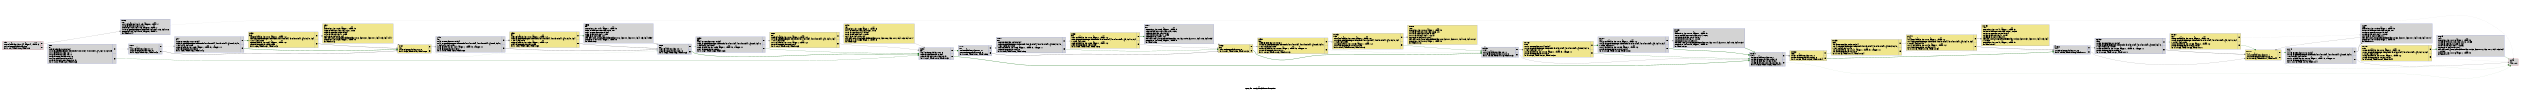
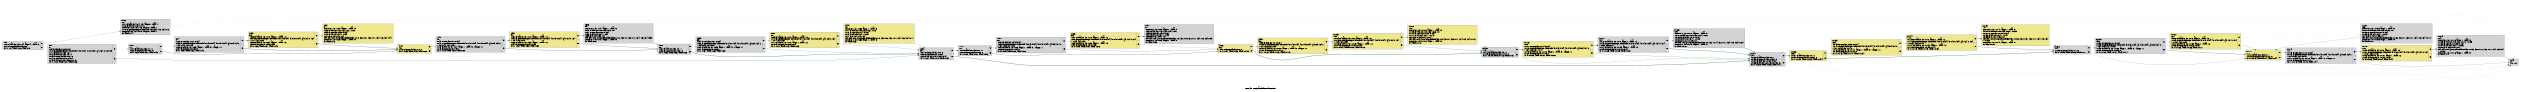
(2359, 48) -> (2358, 52)
